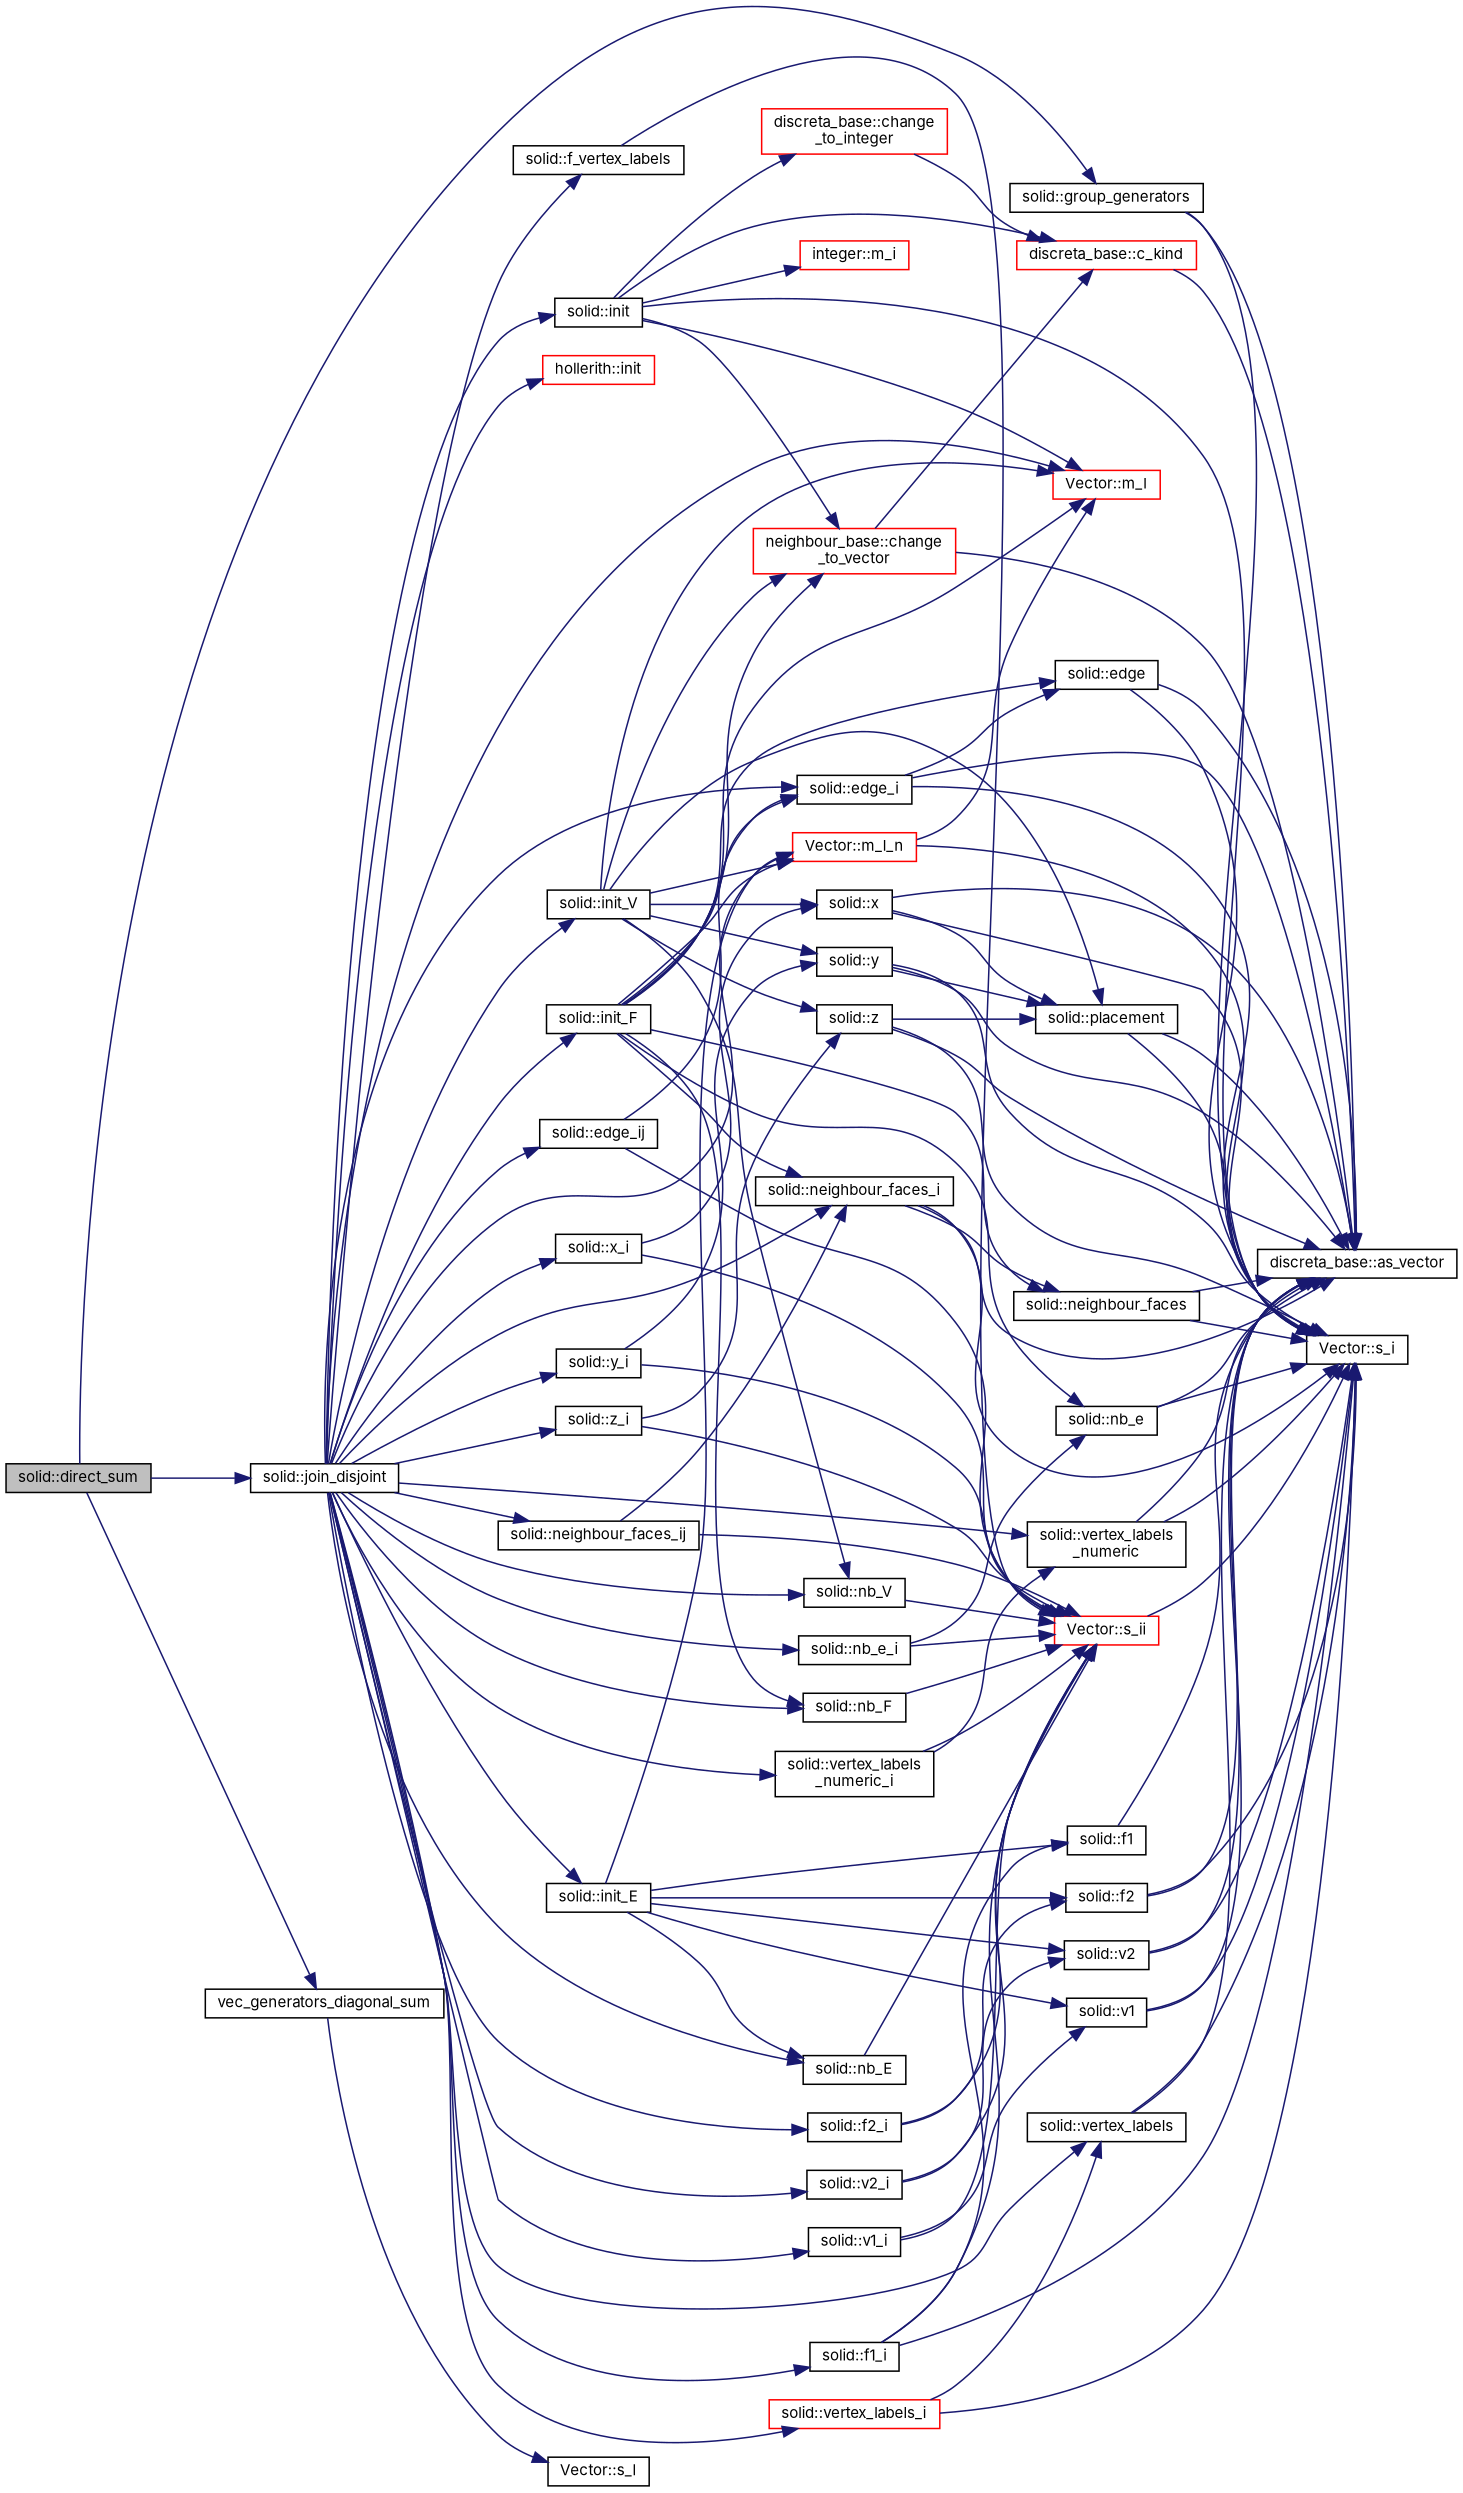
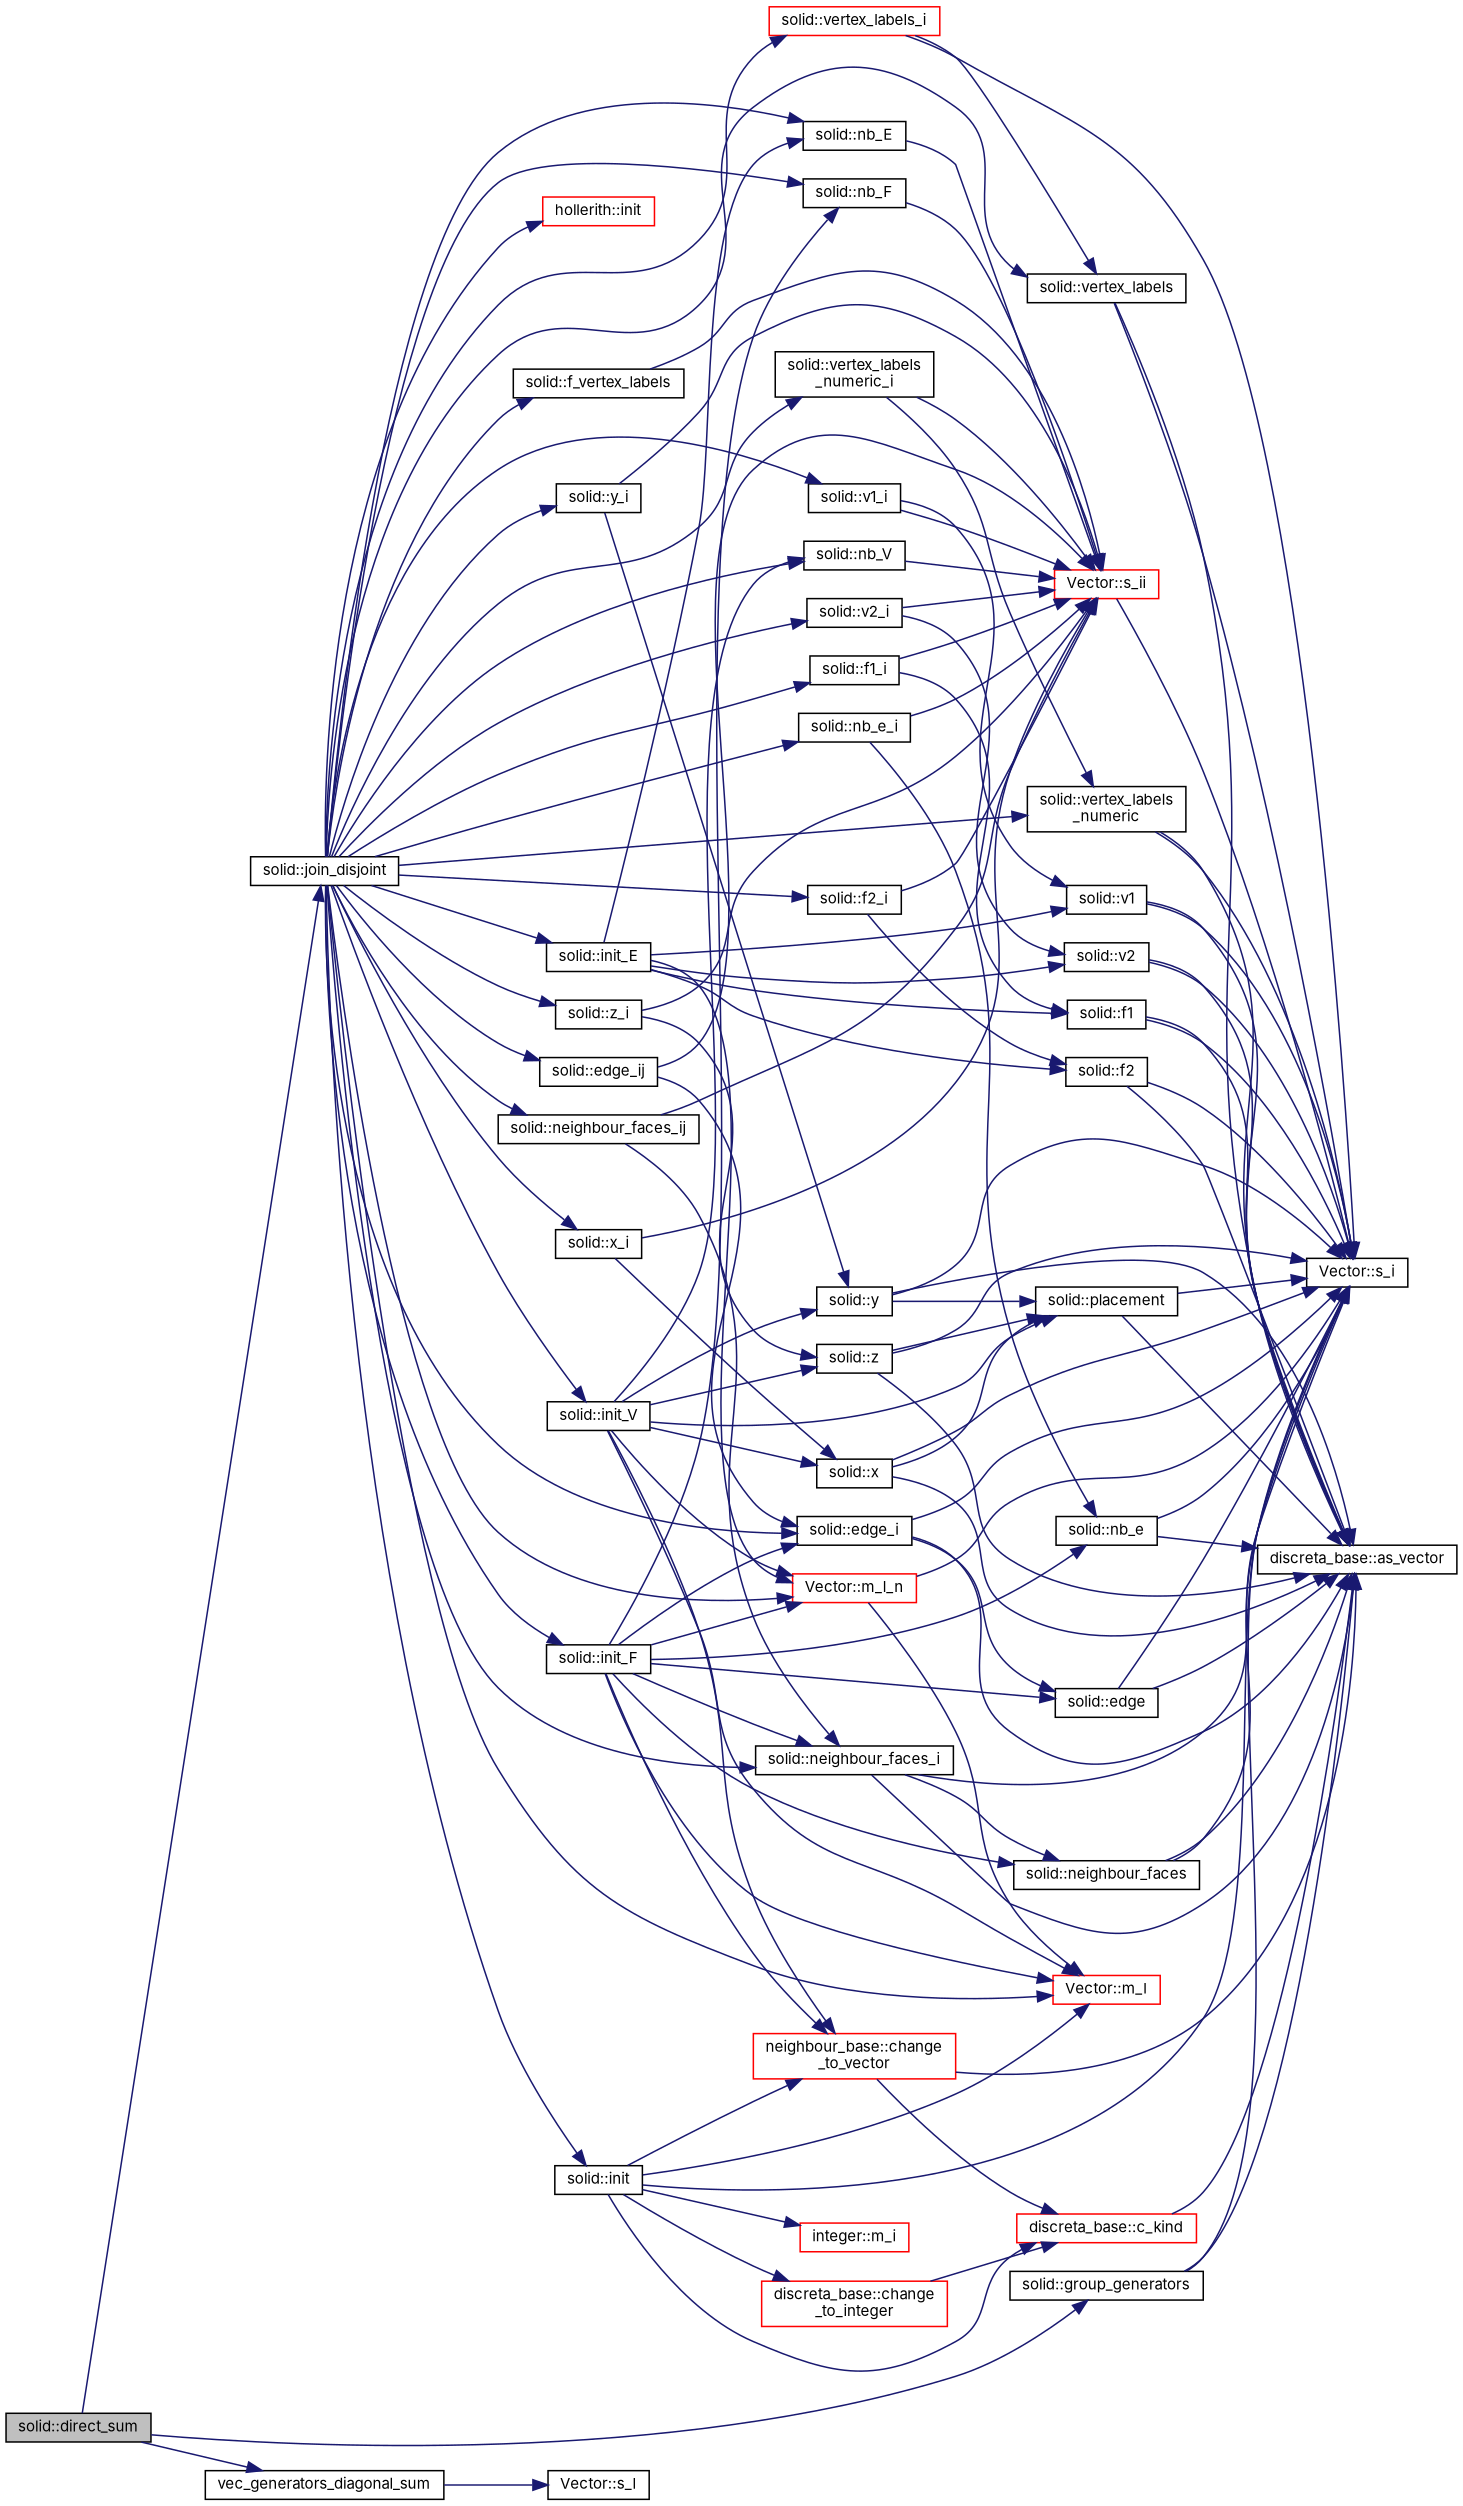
(1272, 1953) -> (1268, 1109)
